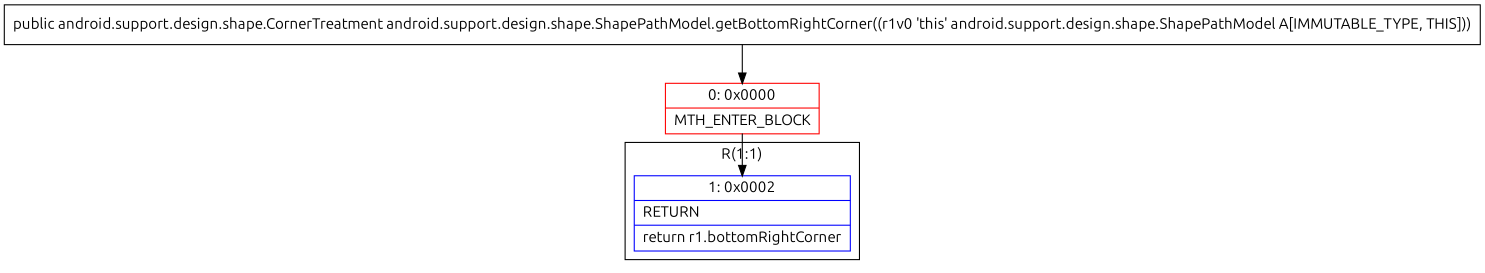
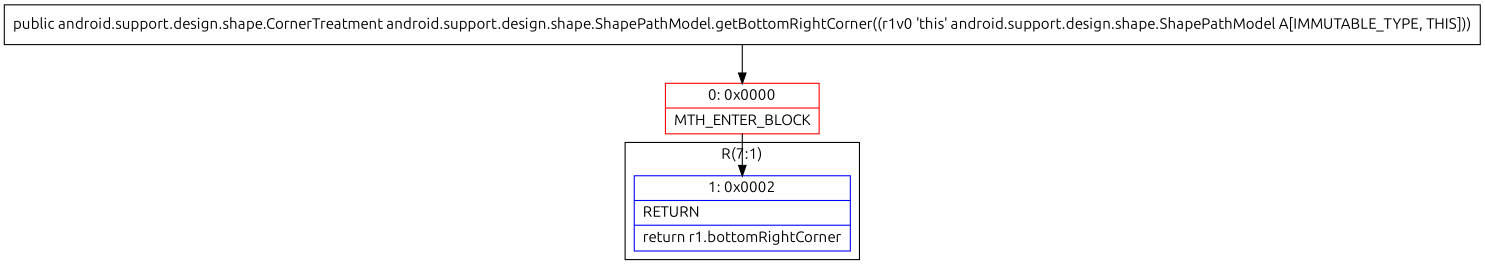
(742, 155) -> (742, 155)
